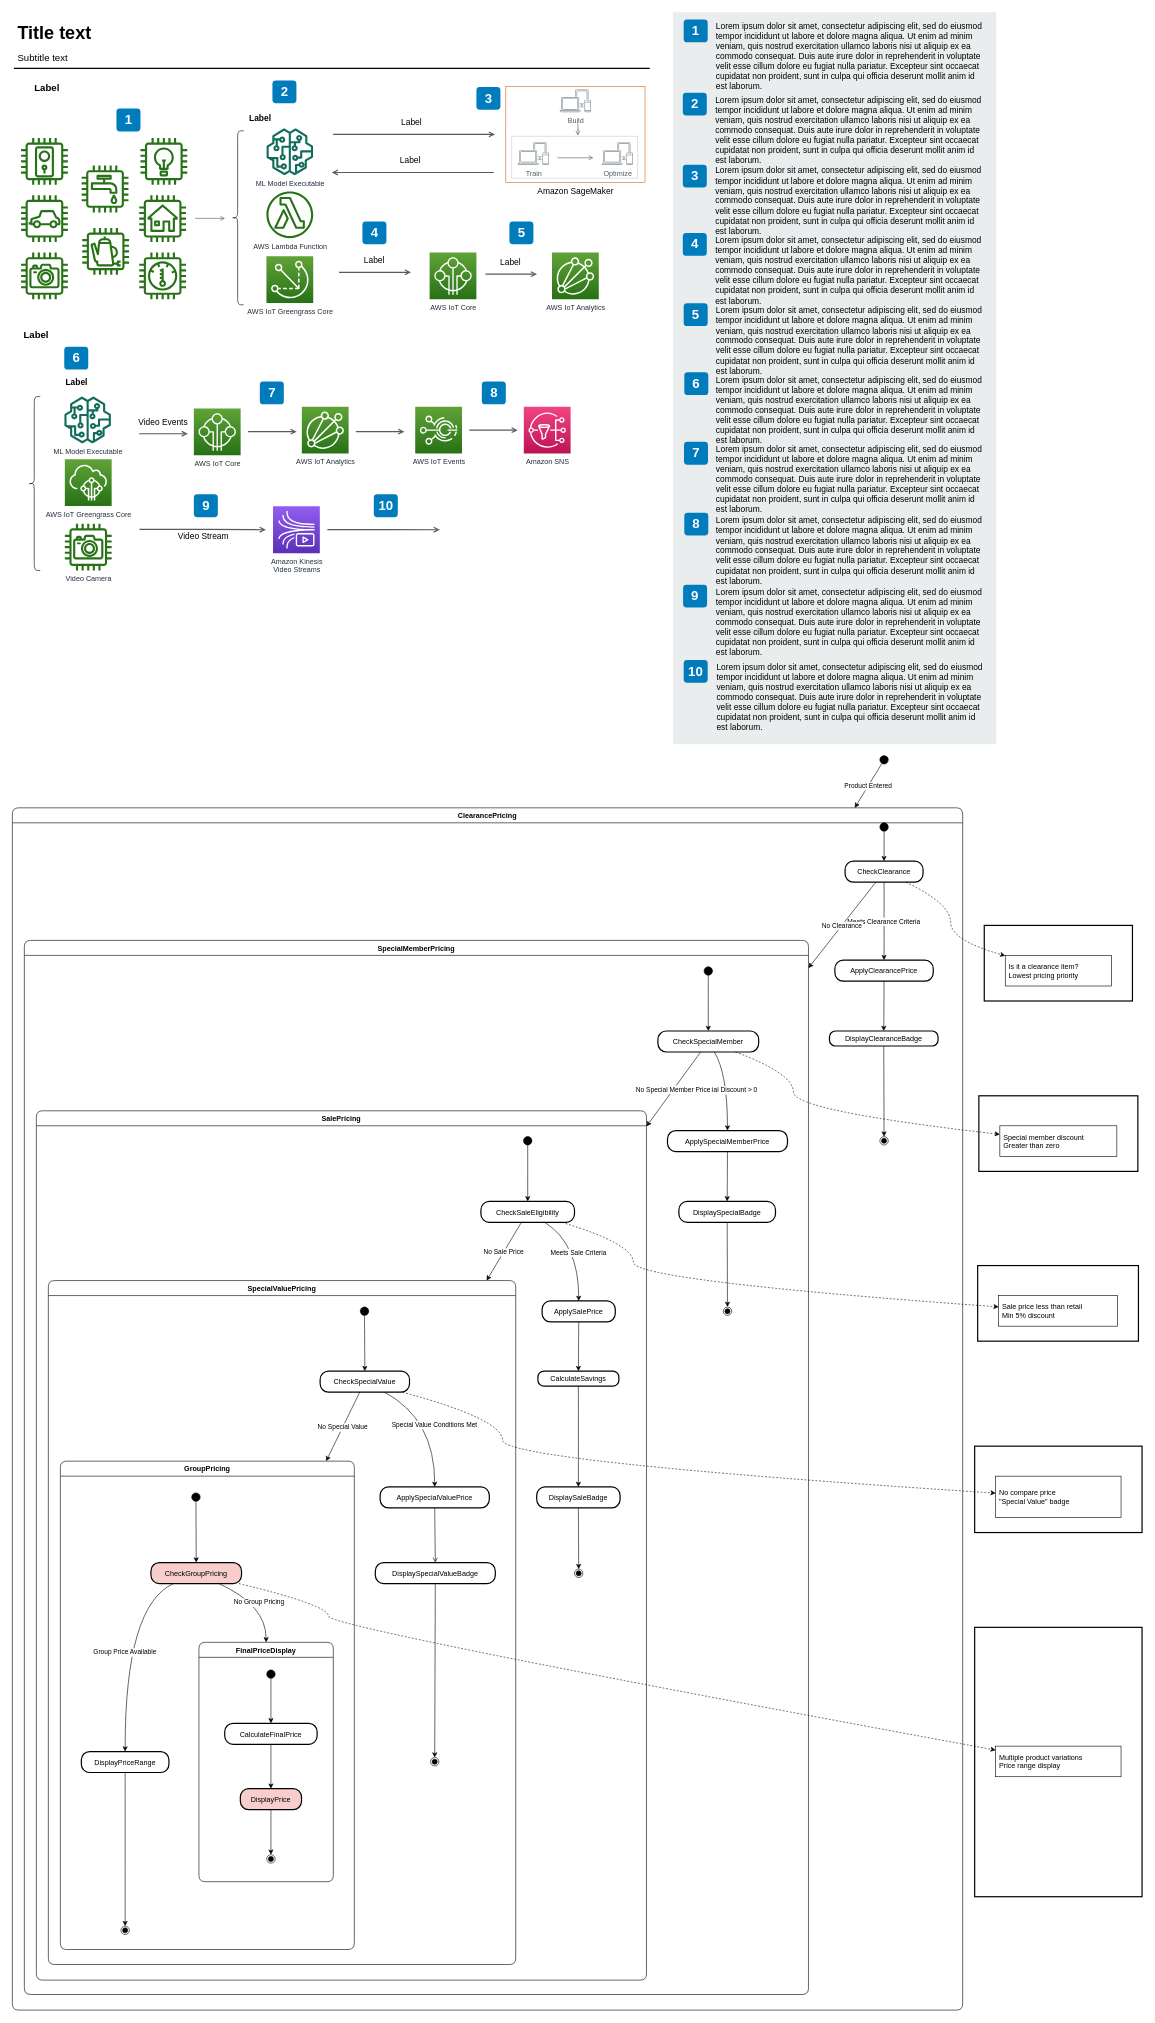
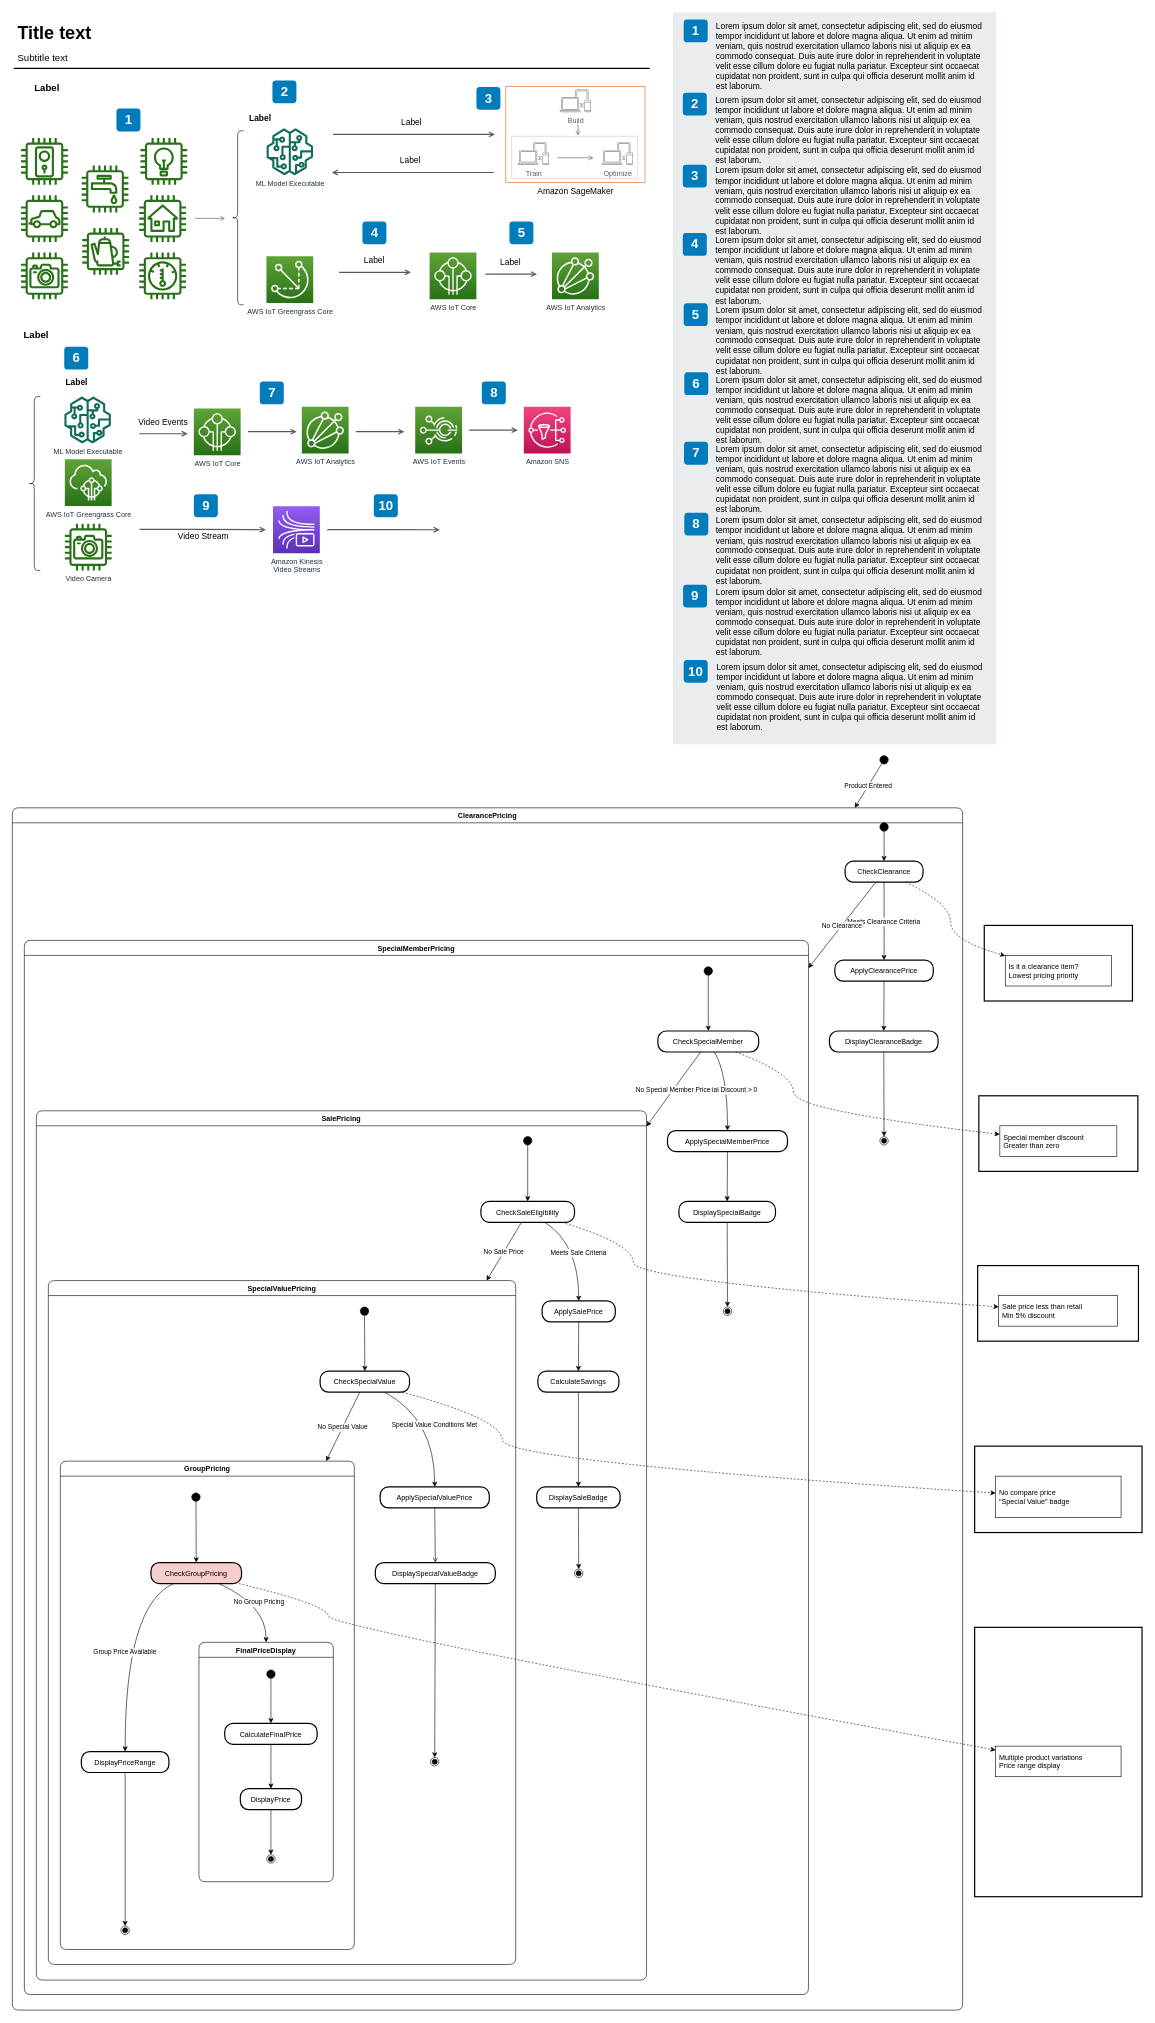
(290, 215) -> none
(884, 1039) -> (884, 1042)
(578, 1379) -> (578, 1382)
(271, 1799) -> (271, 1799)
